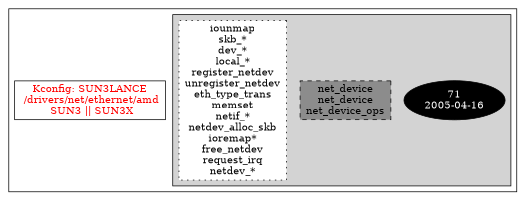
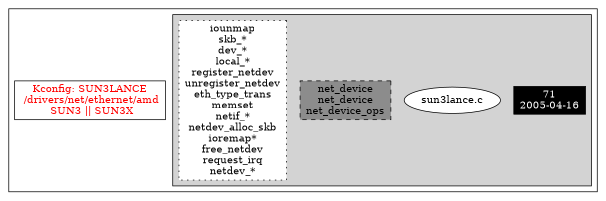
none -> (452, 100)
(455, 100) -> (550, 100)
